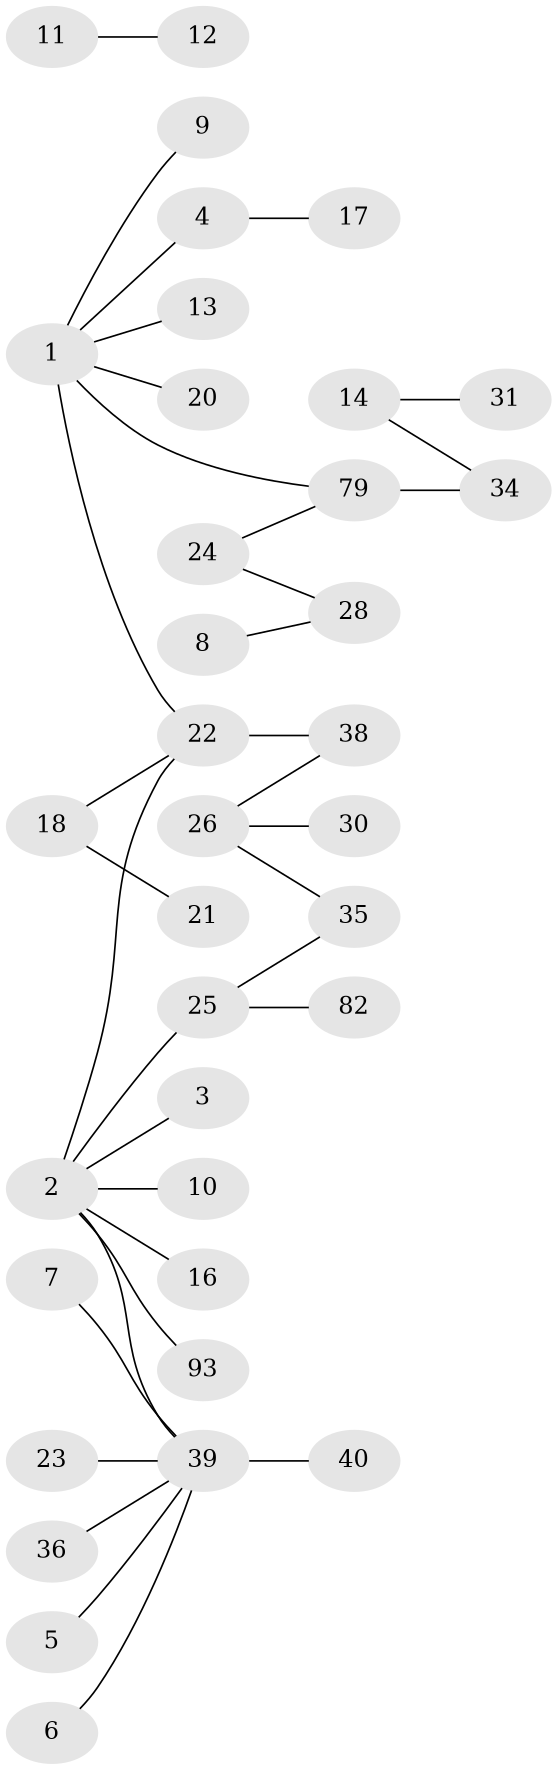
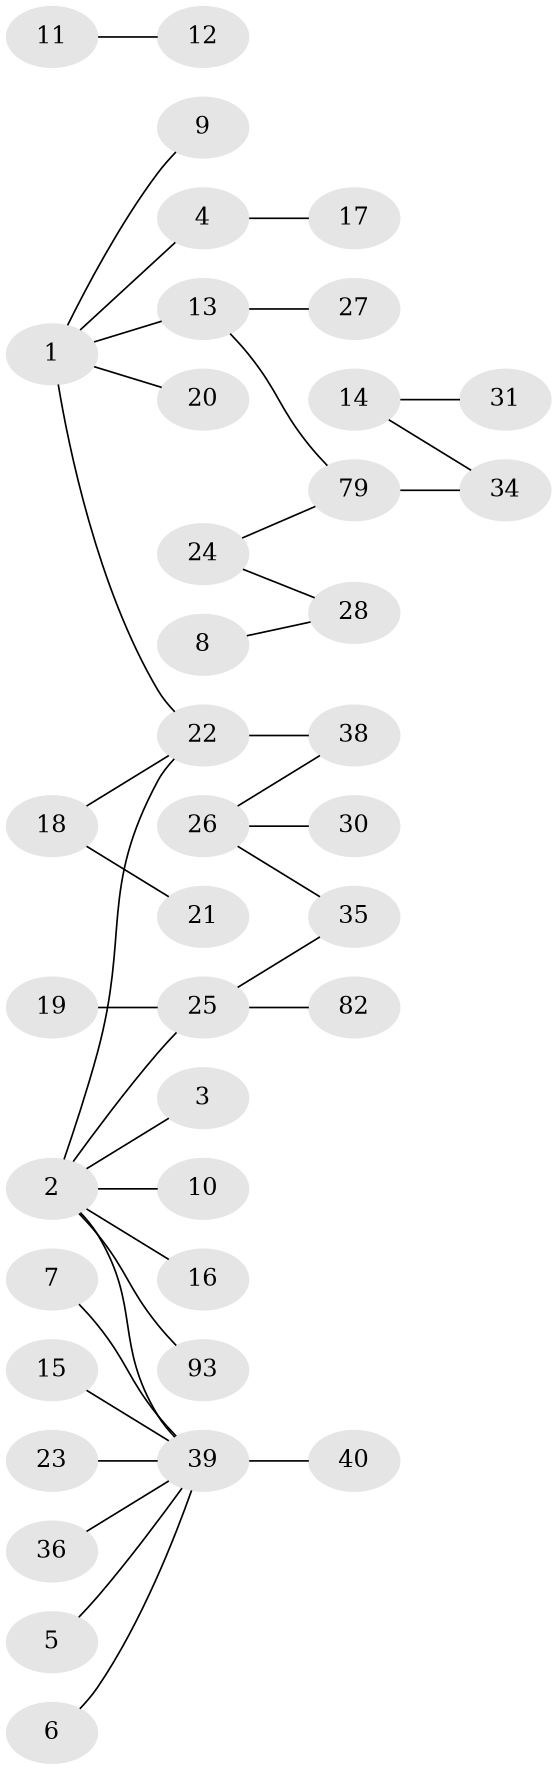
none -> (354, 309)
(182, 456) -> (279, 400)
none -> (52, 1008)
none -> (52, 1370)
